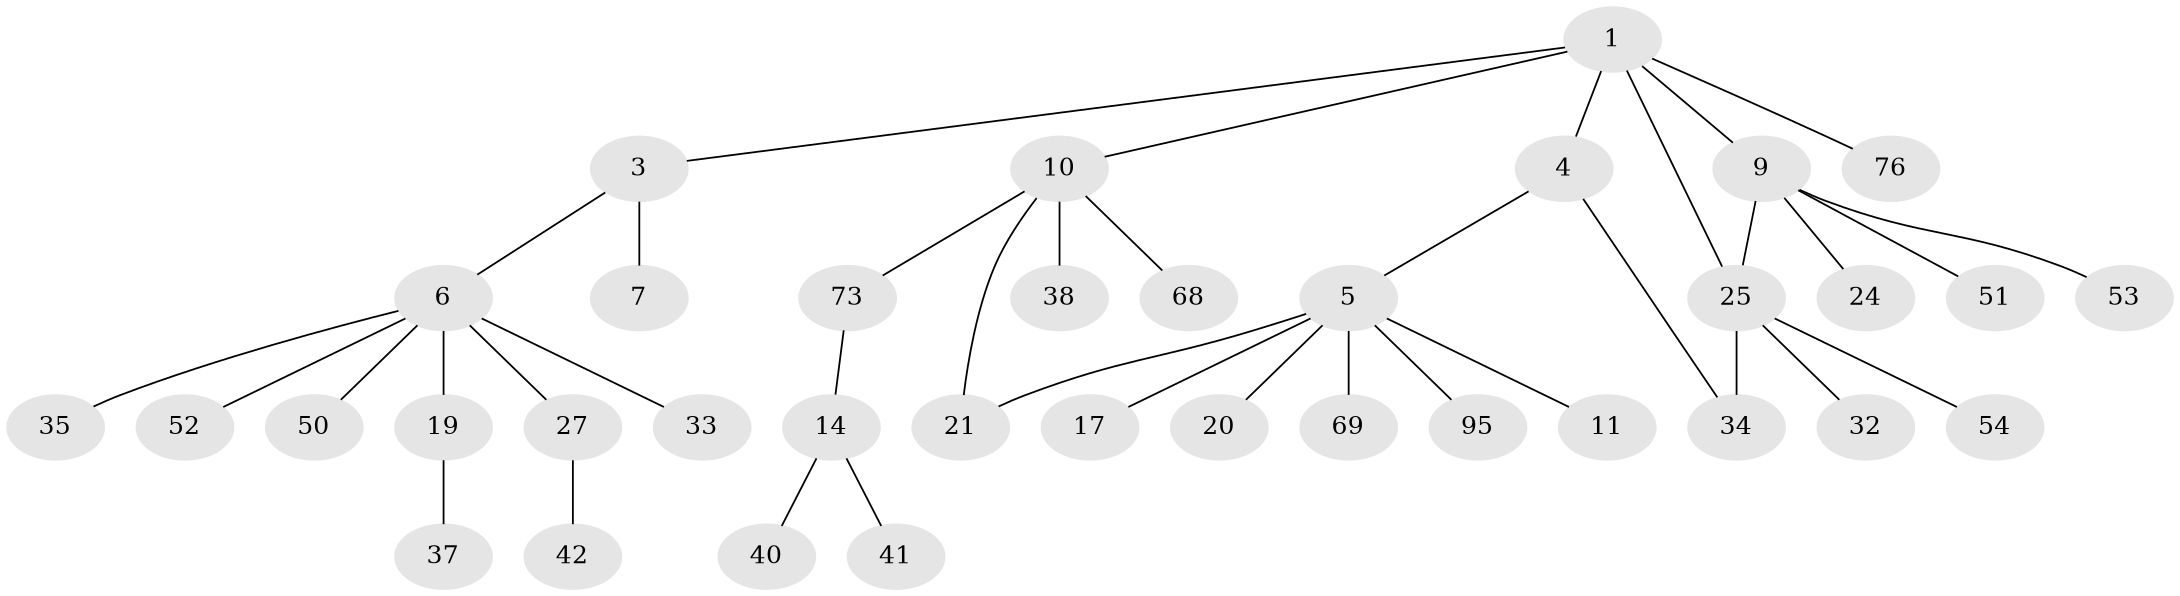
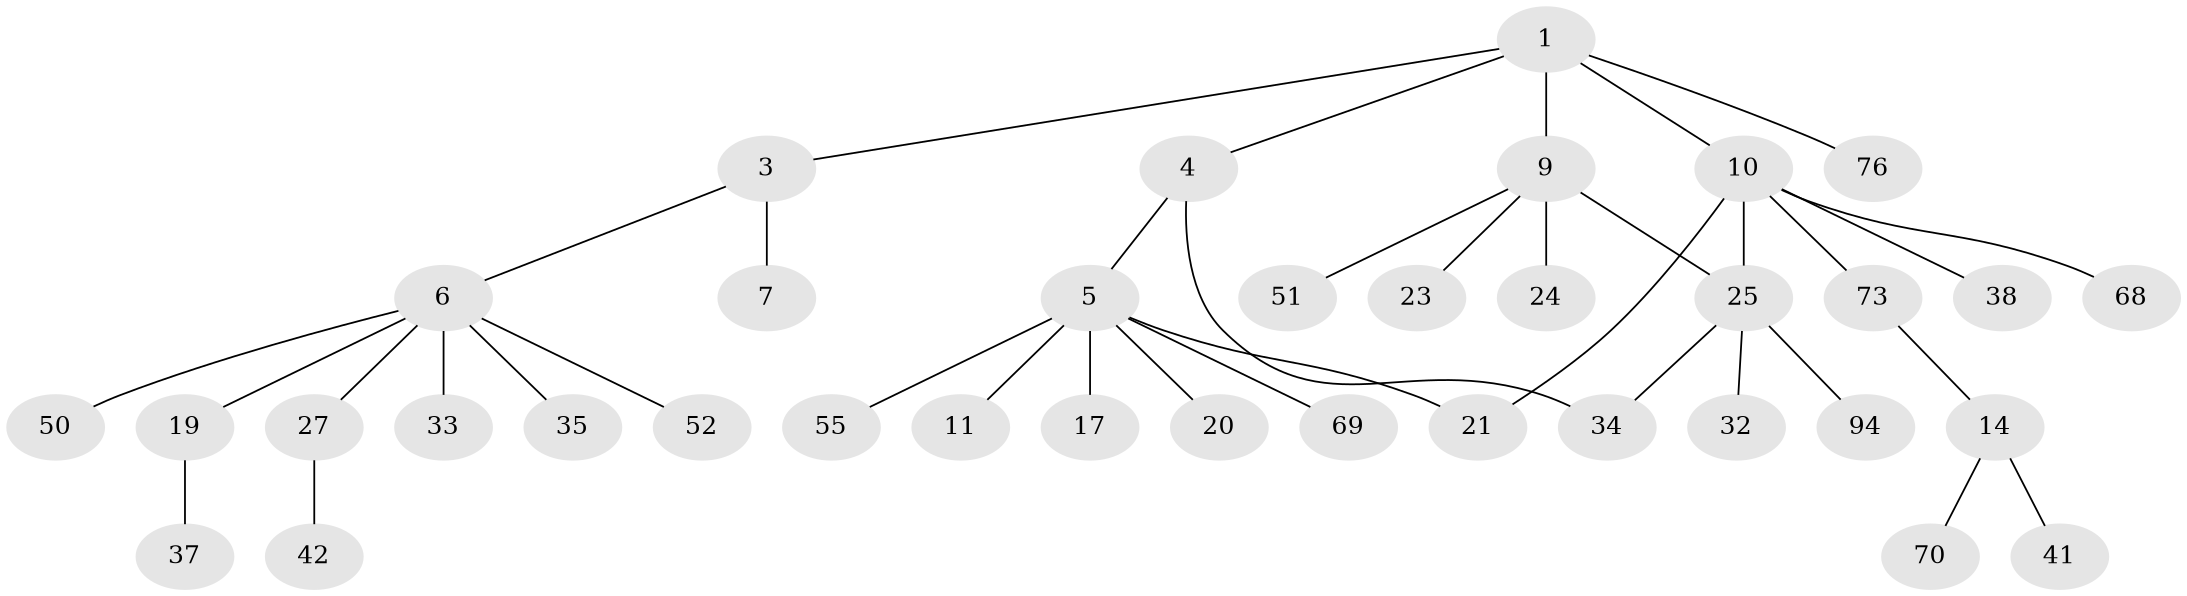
(1675, 169) -> (1744, 234)
(2124, 298) -> (1417, 298)
(1478, 427) -> (831, 427)
(1995, 427) -> (1866, 427)
(767, 557) -> (1931, 557)
